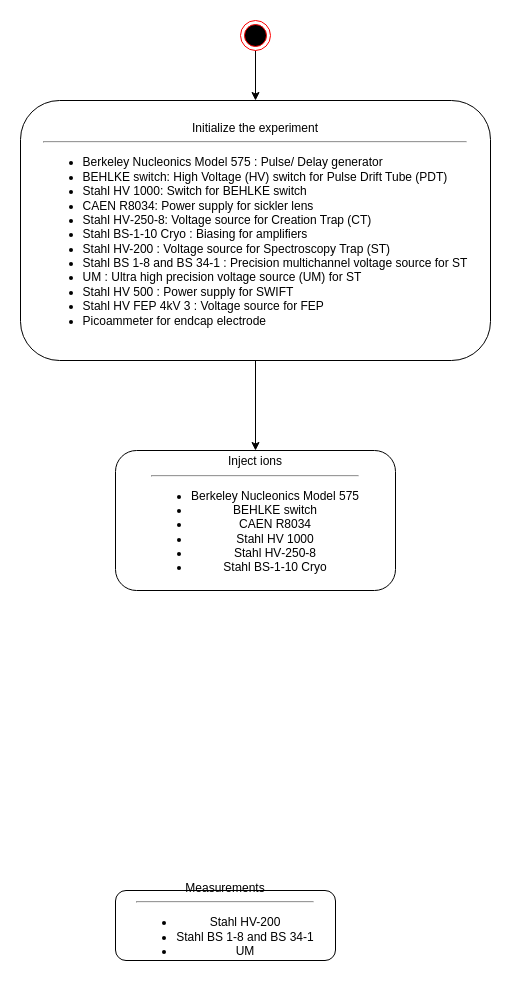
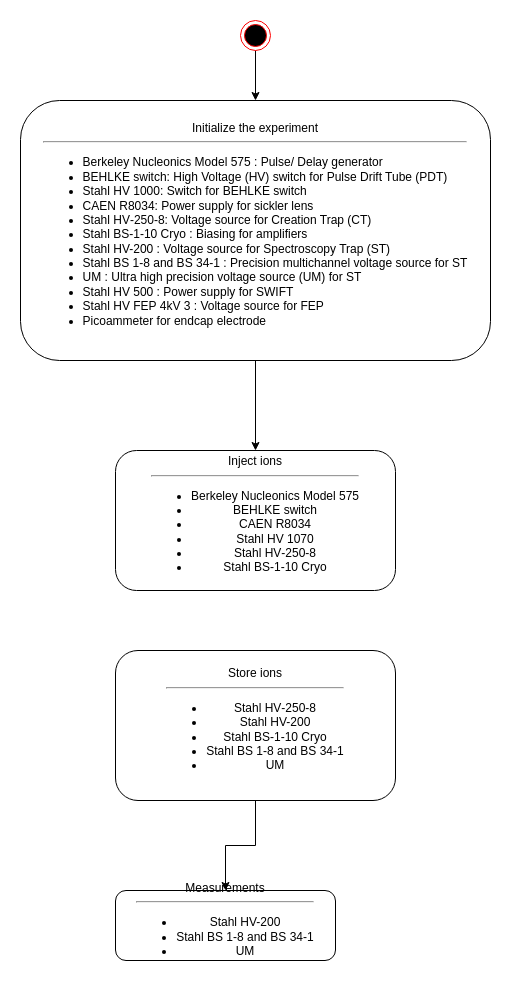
(256, 521) -> (256, 521)
none -> (256, 726)
none -> (245, 846)
